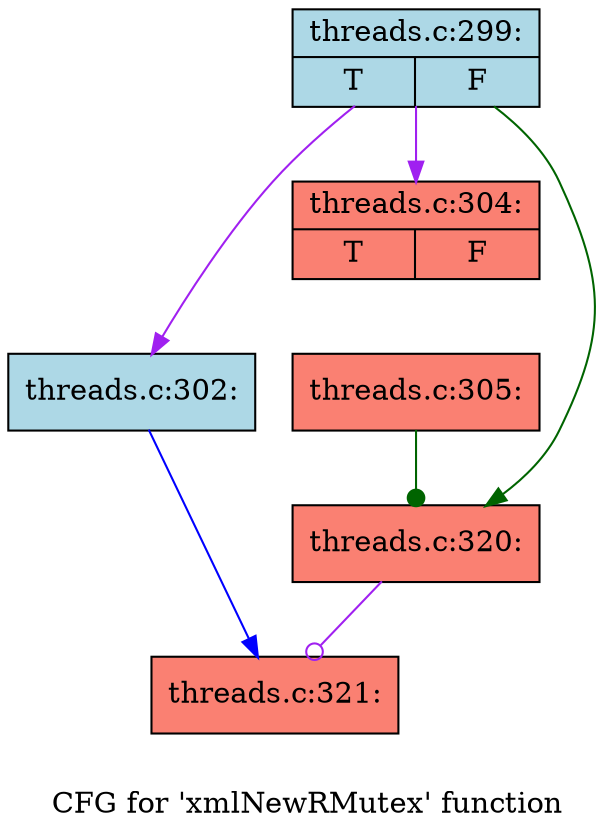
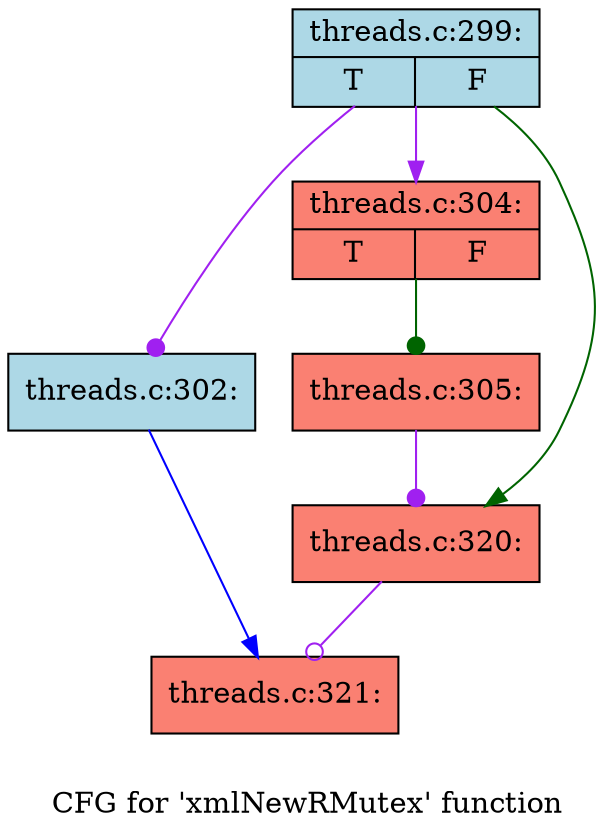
(246, 213) -> (246, 213)
none -> (416, 308)
(416, 460) -> (416, 460)
